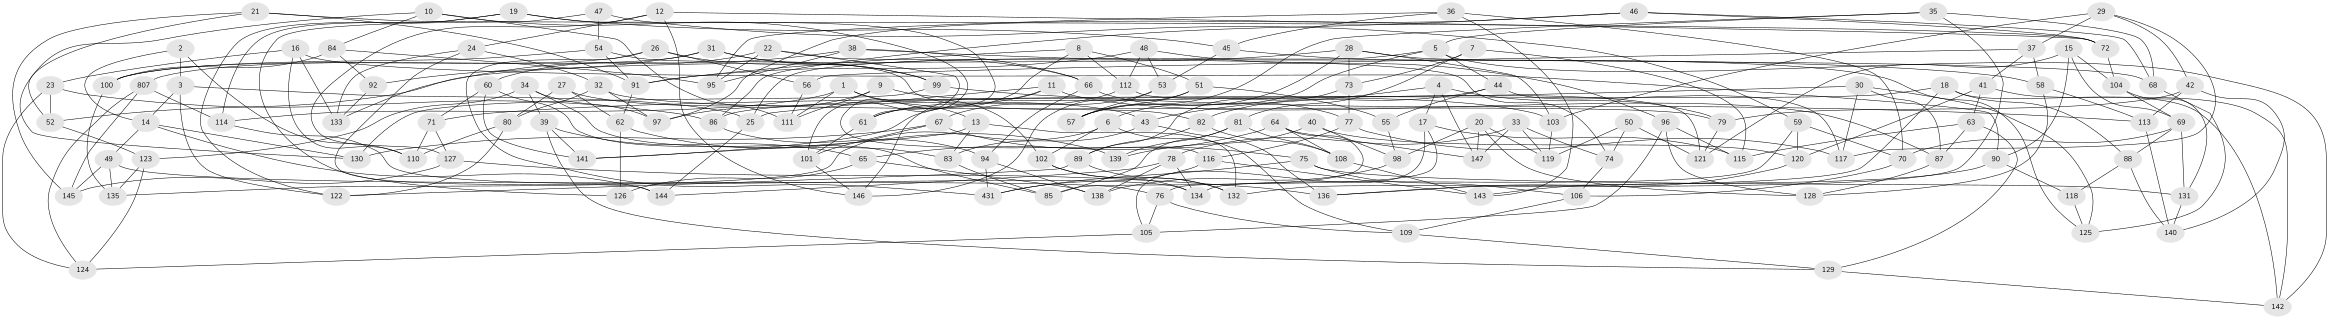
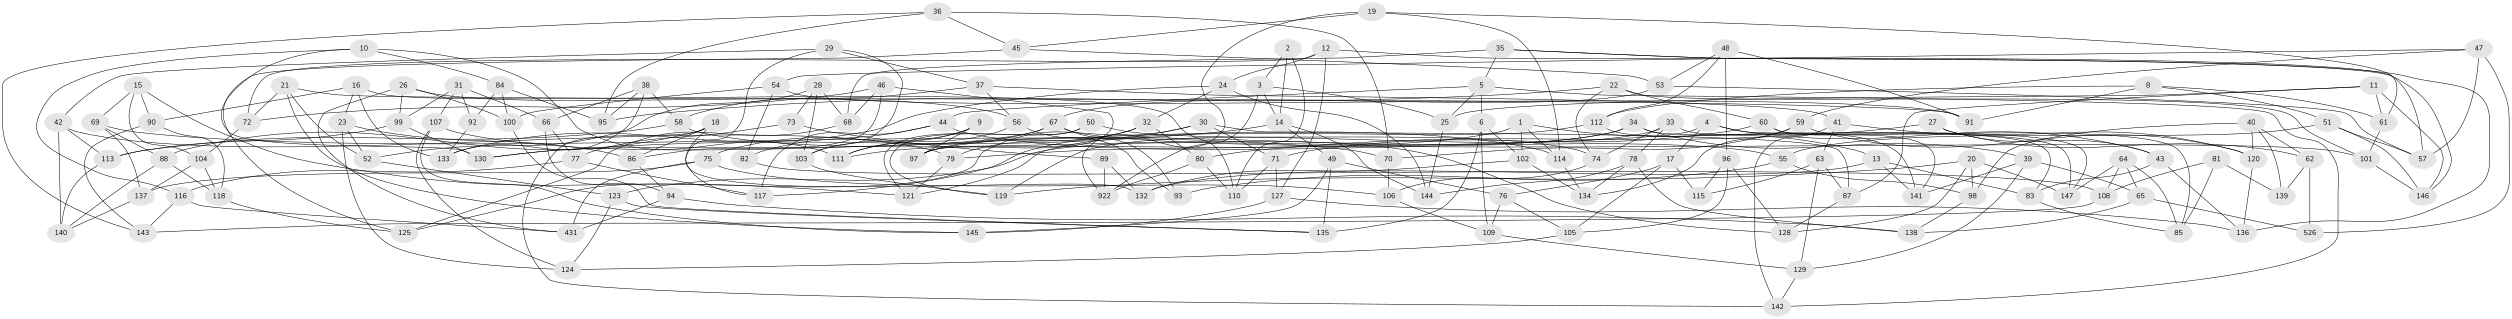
(1473, 49) -> none
(144, 86) -> (436, 122)
(1281, 89) -> (2468, 112)
(628, 104) -> (2281, 141)
(2149, 104) -> (209, 177)
(1139, 140) -> none
(336, 196) -> (1104, 196)
(620, 196) -> (2310, 233)
none -> (1178, 196)
(2184, 196) -> (141, 196)
